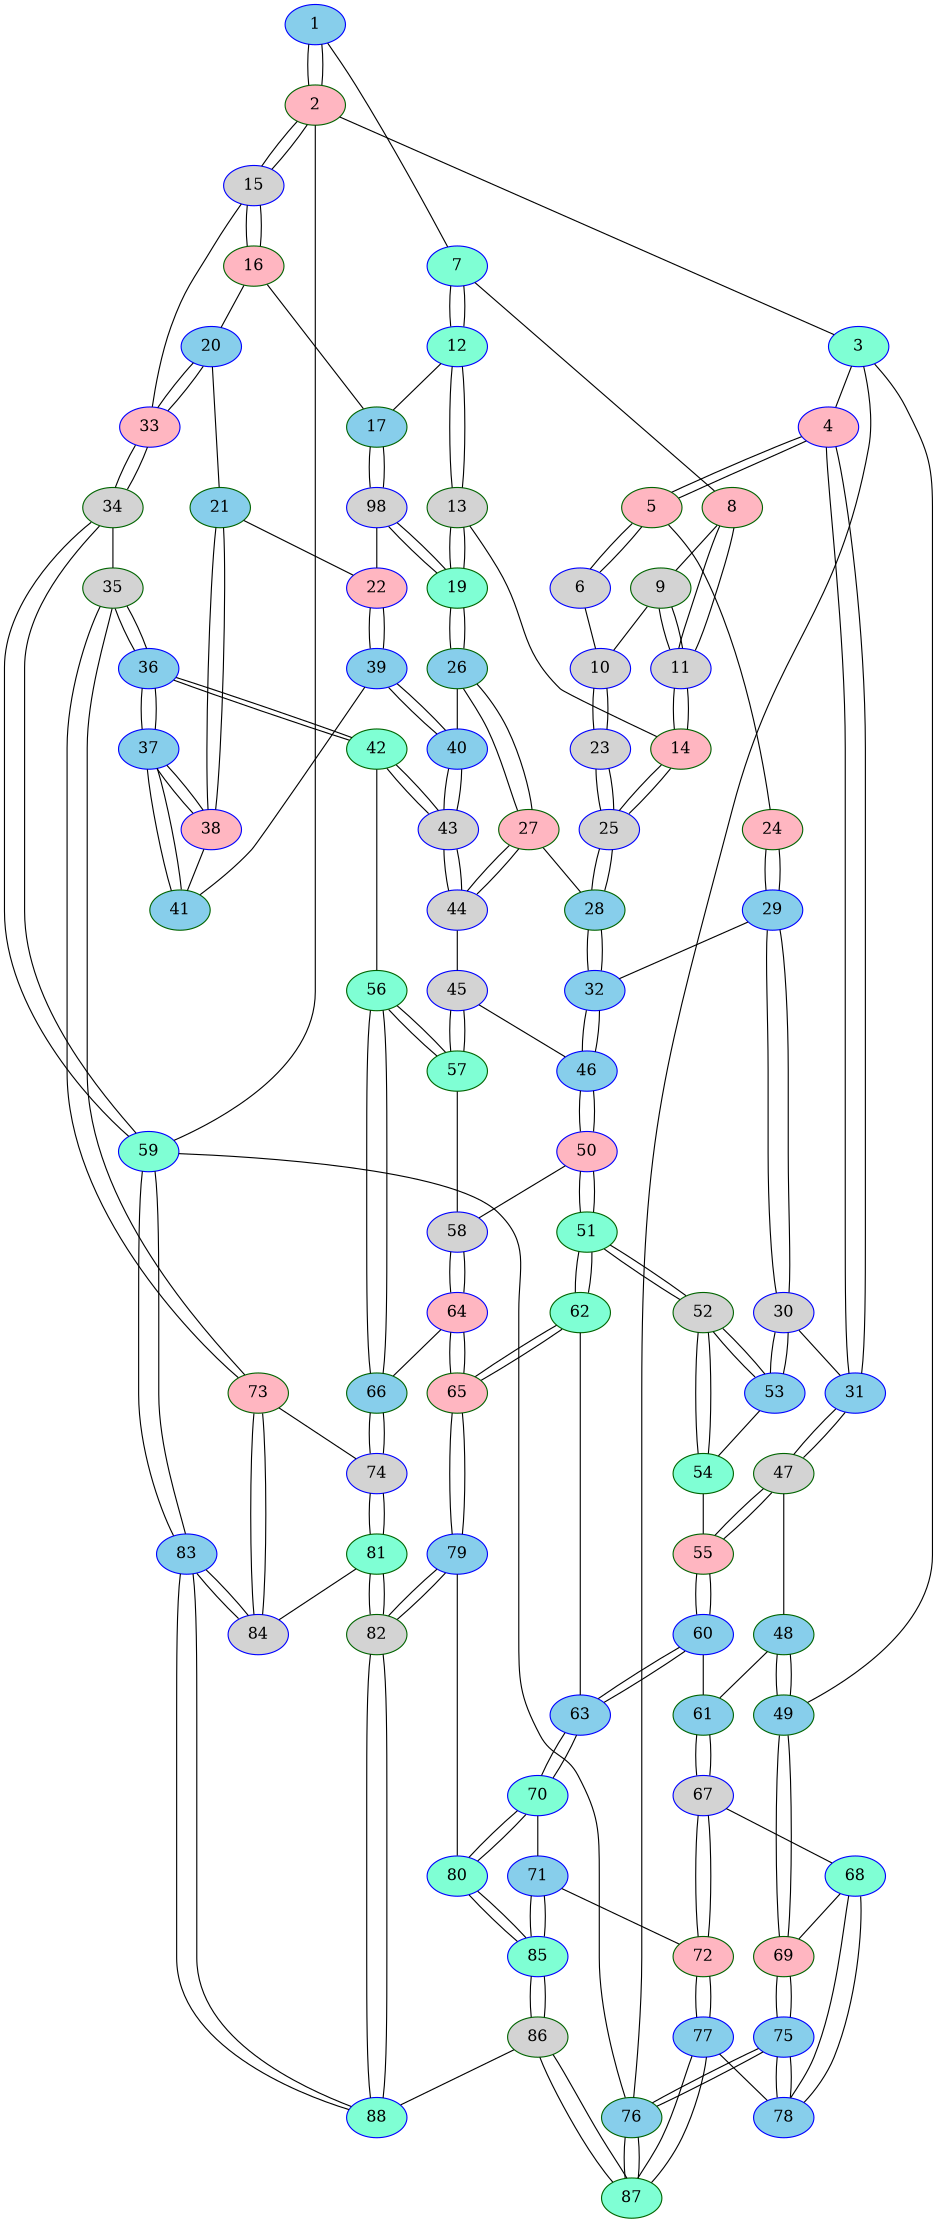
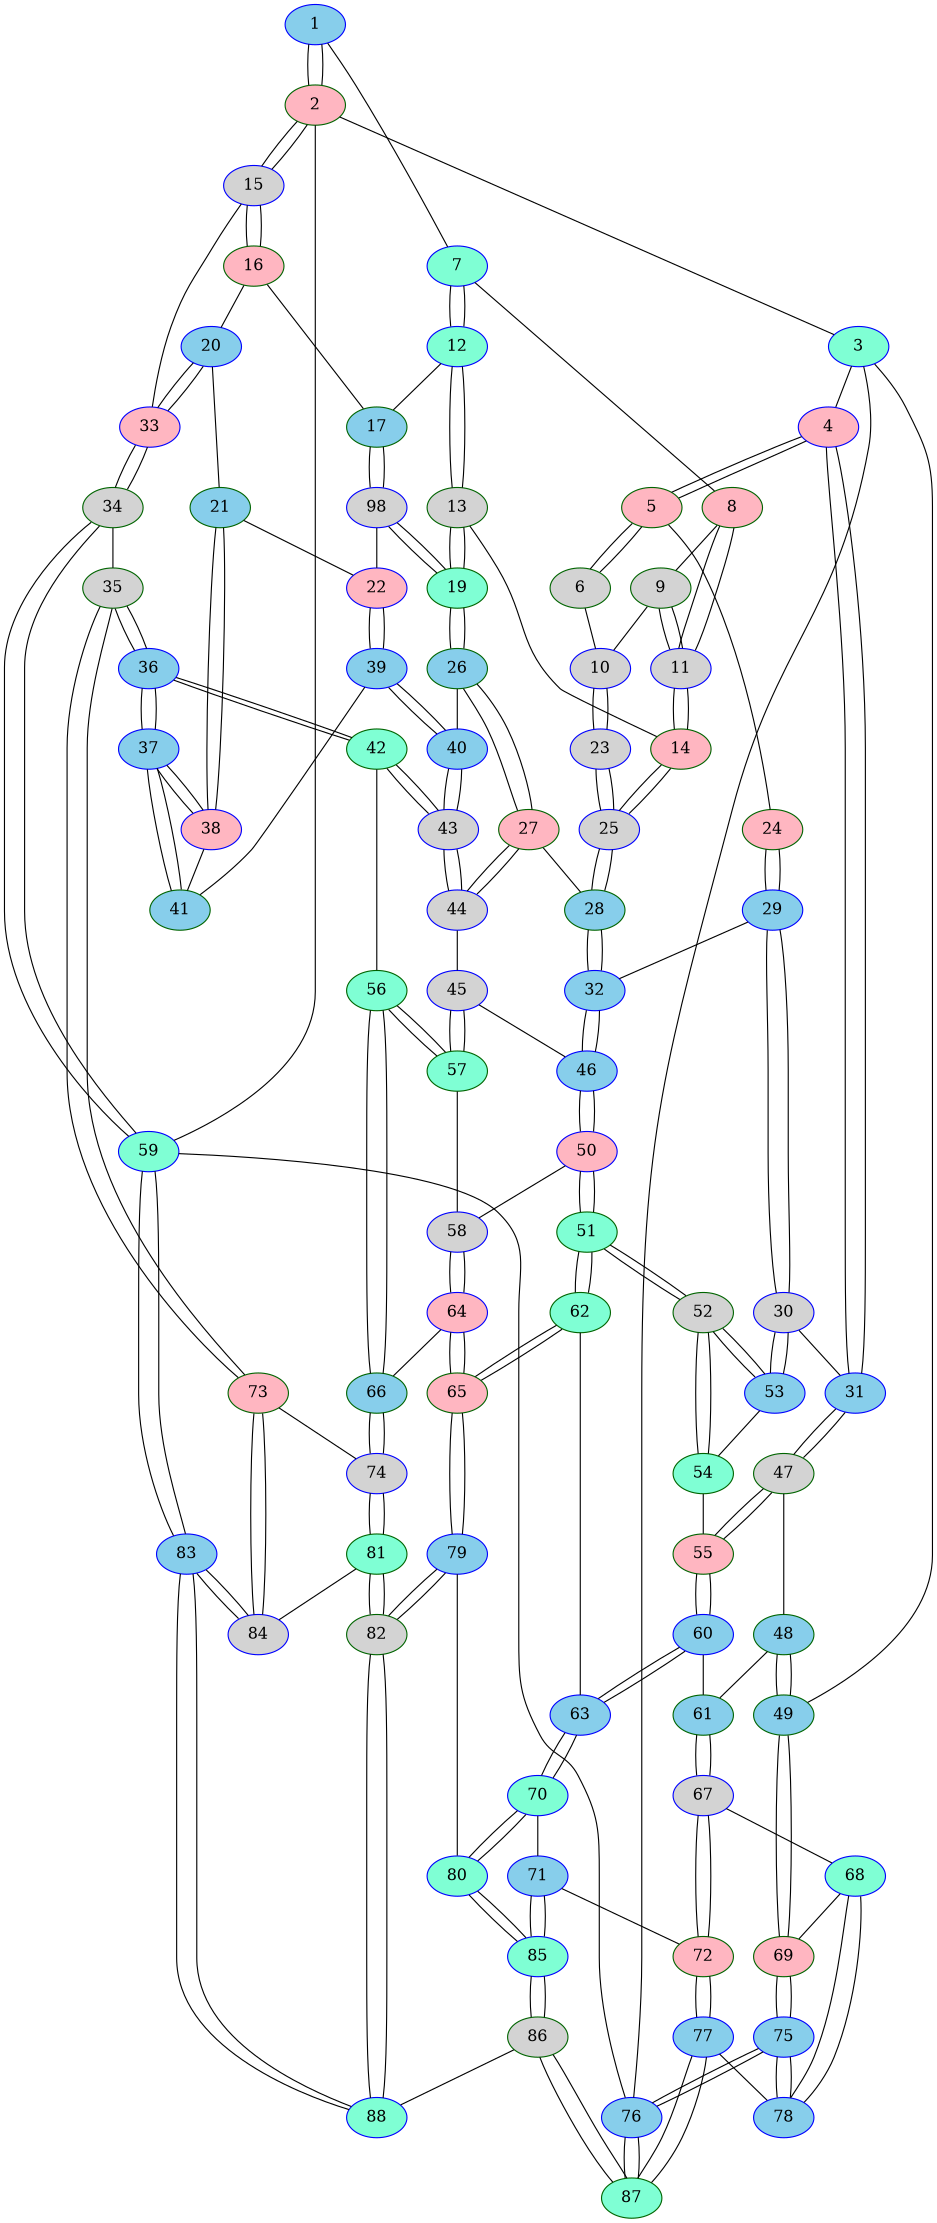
(580, 588) -> (580, 588)
(632, 2118) -> (632, 2118)
